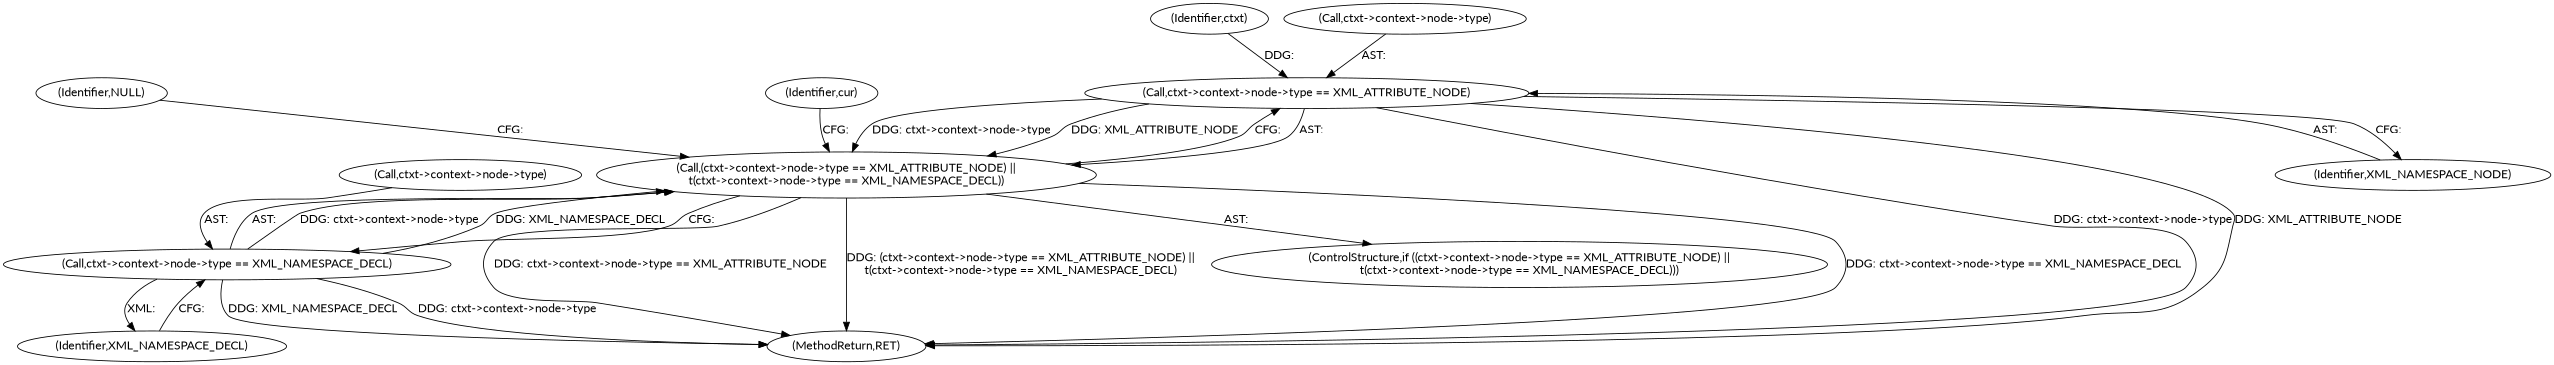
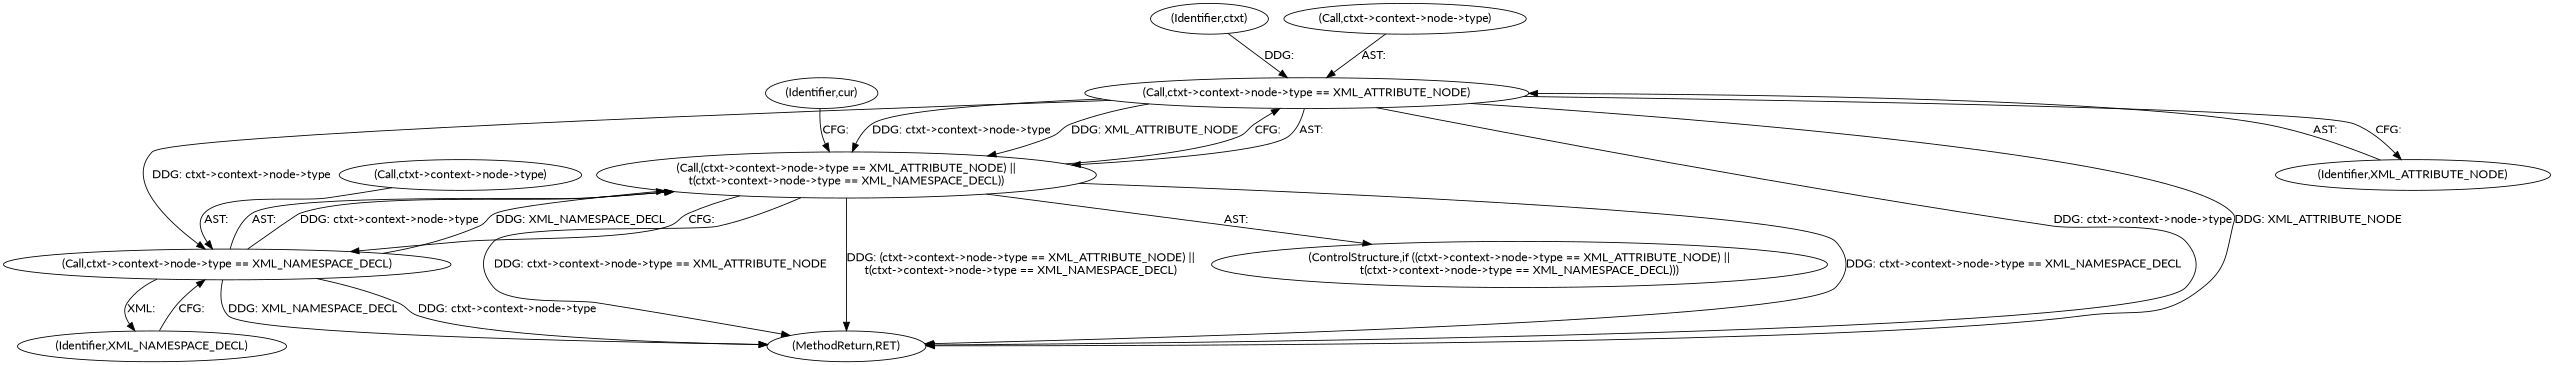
(102, 93) -> none
none -> (573, 121)
(2413, 175) -> (2413, 175)
